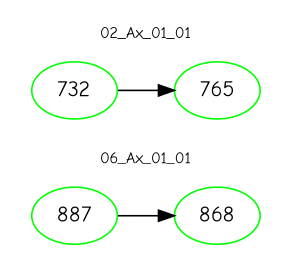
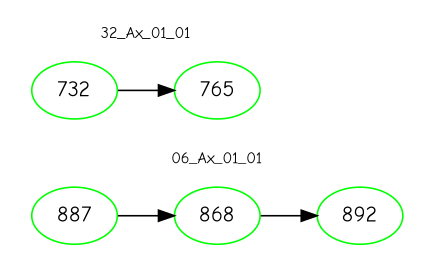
(146, 34) -> (146, 34)
none -> (360, 216)
